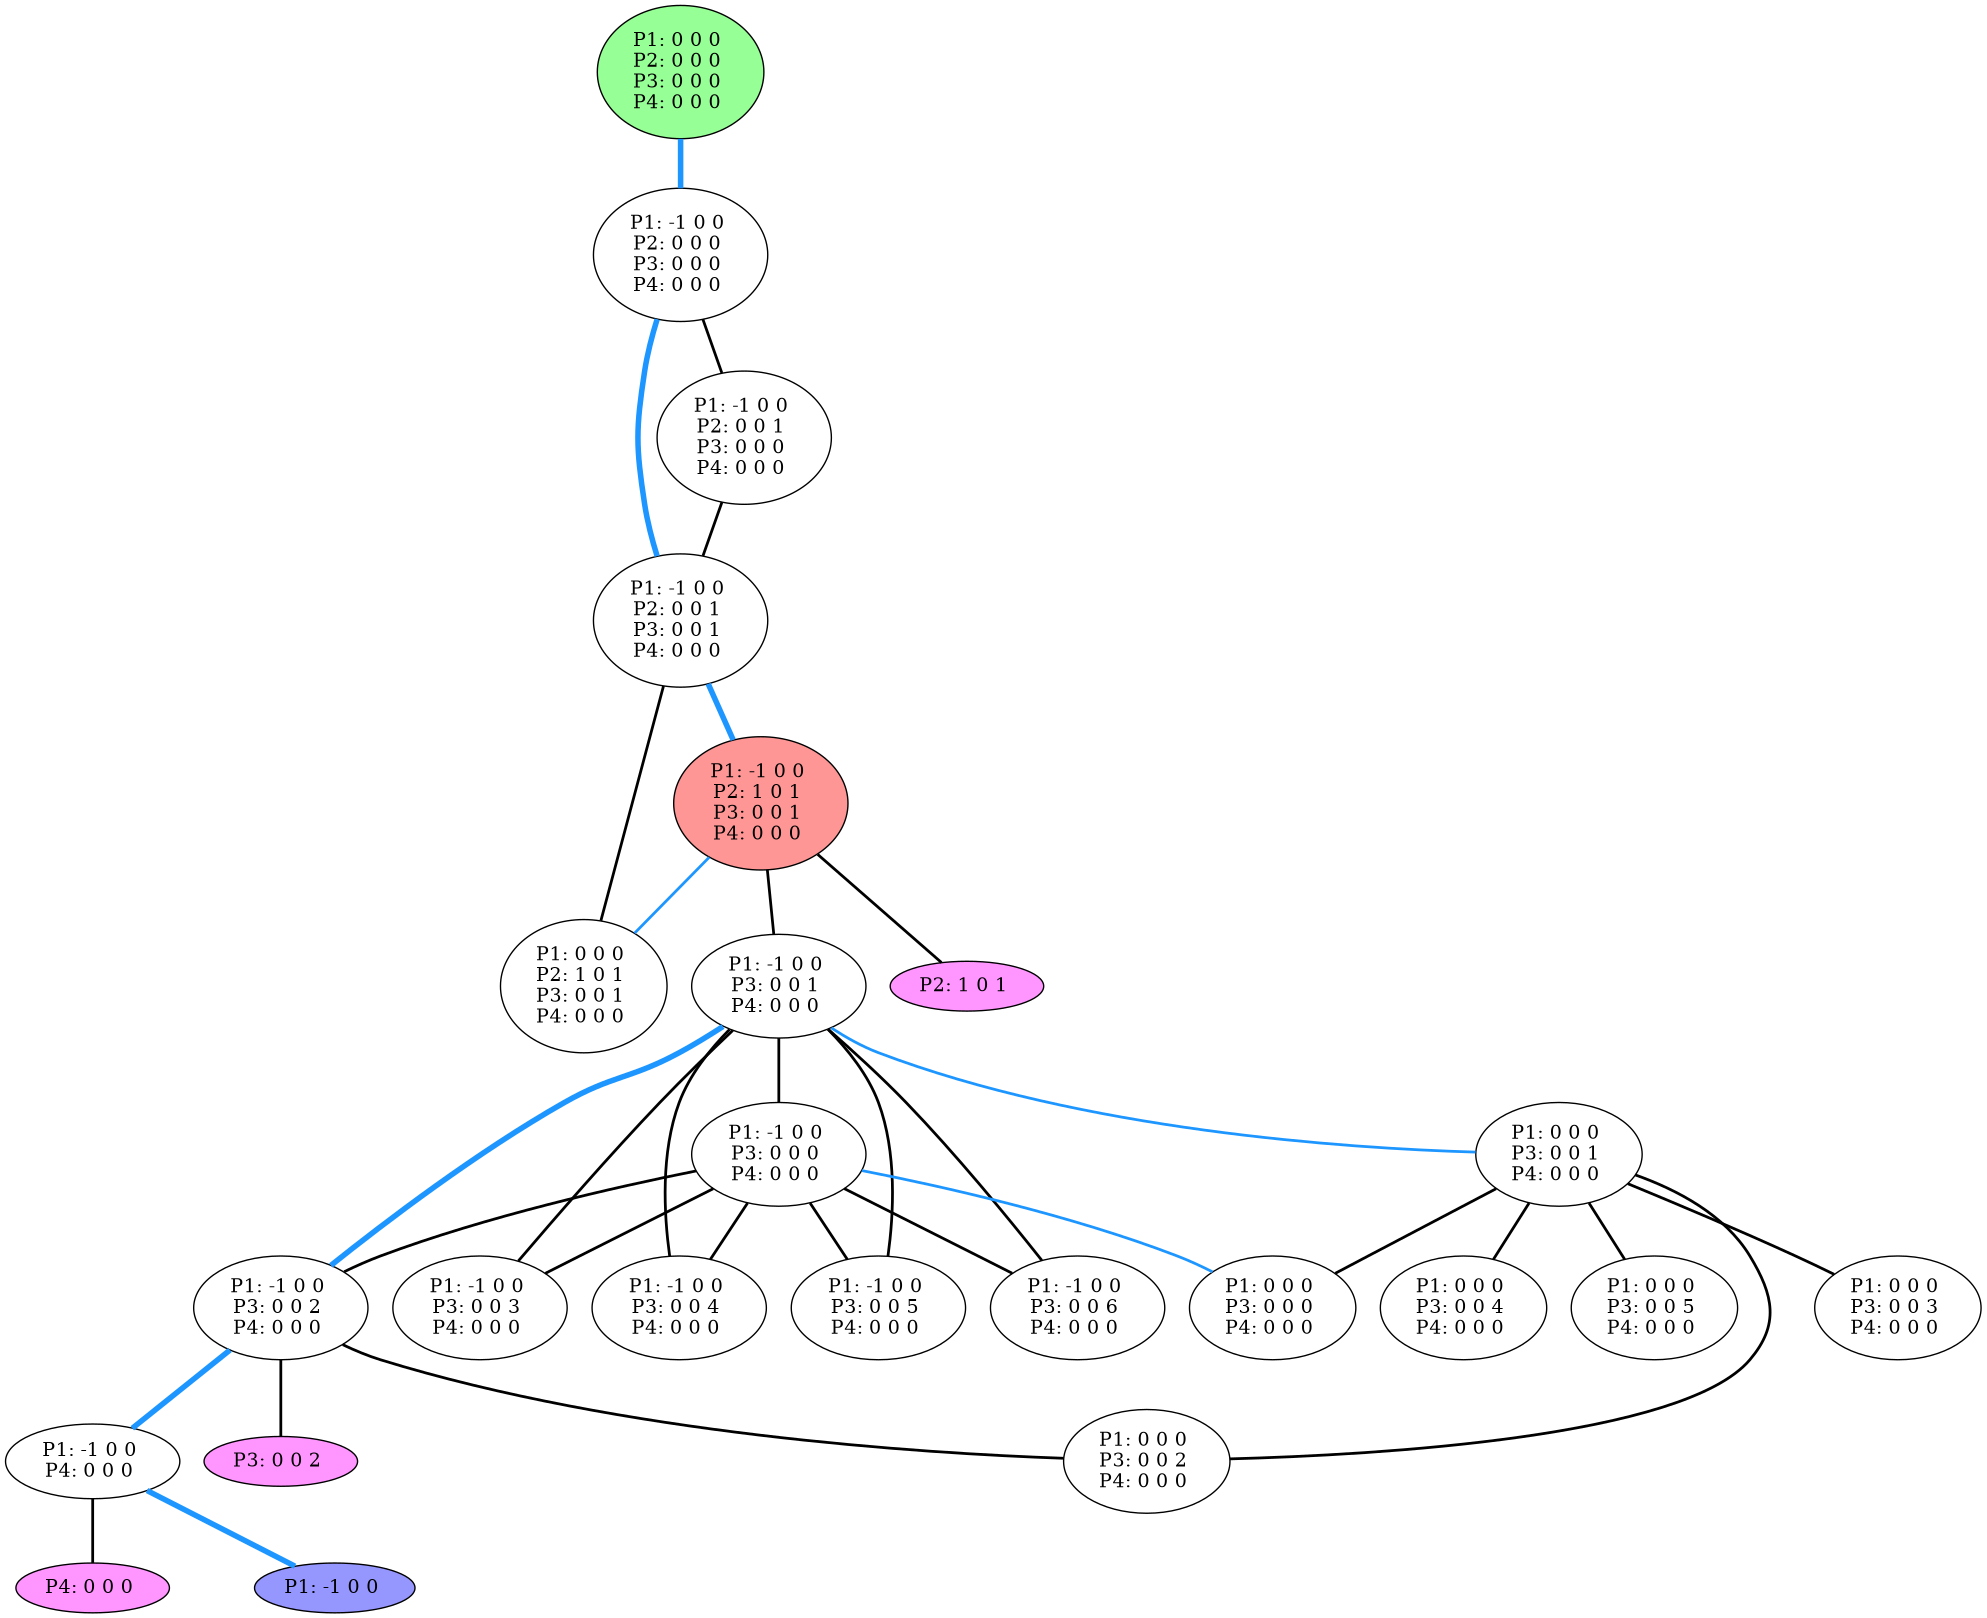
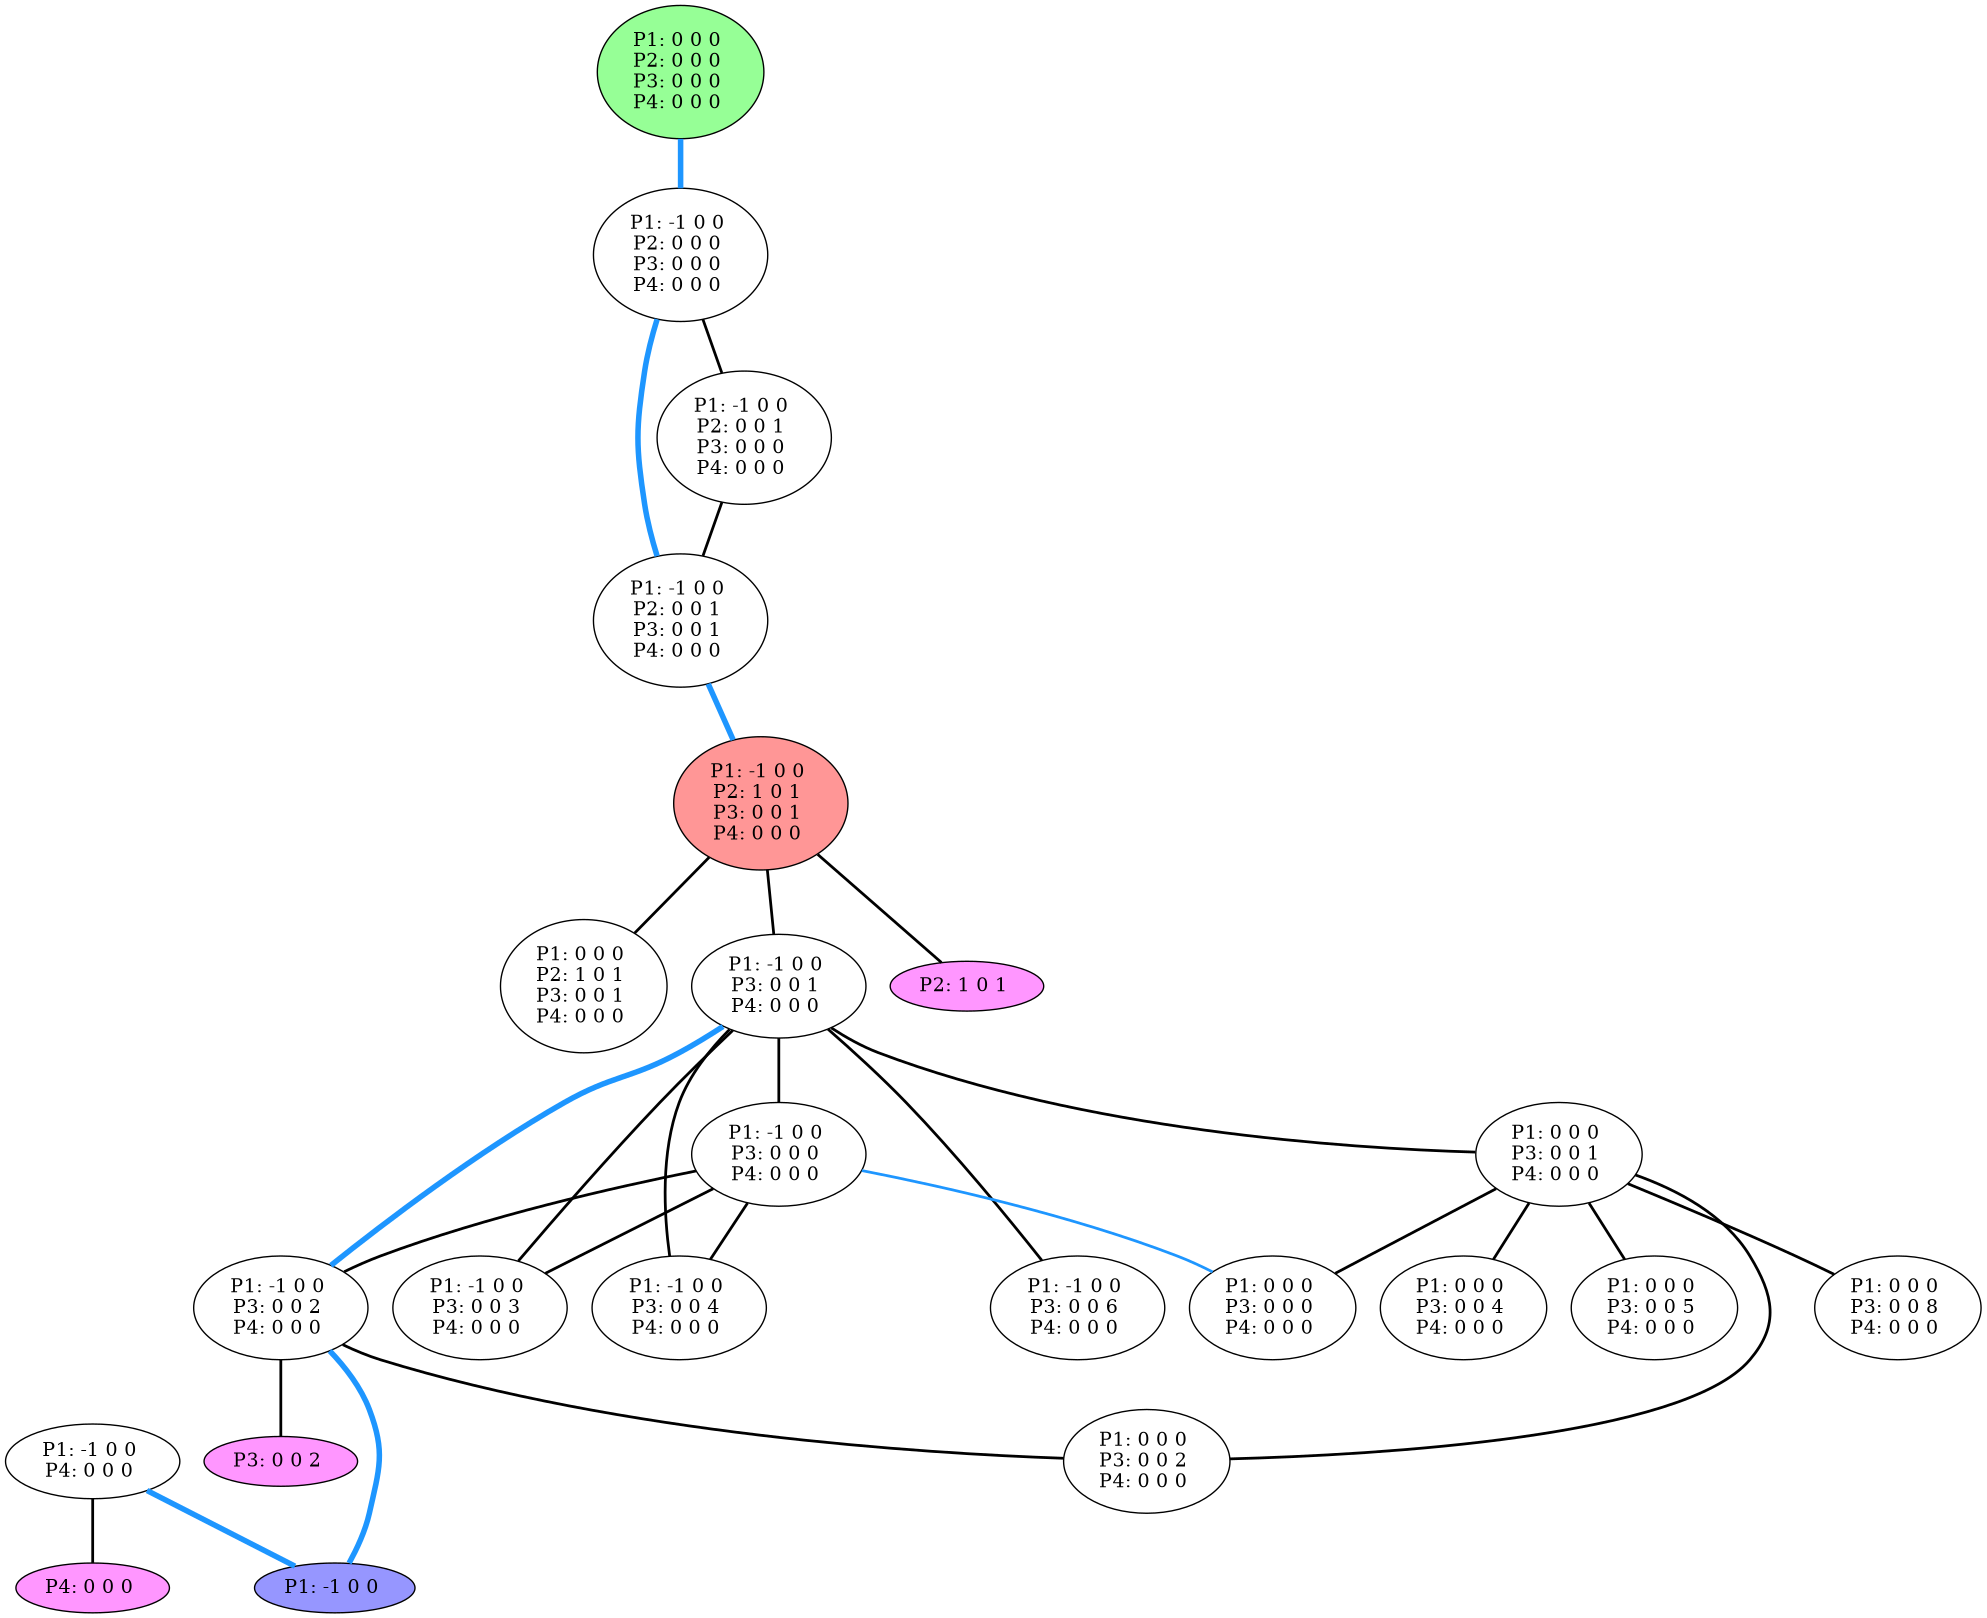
(632, 803) -> none
(672, 895) -> (672, 895)
(1147, 1121) -> (1147, 1121)
(928, 1231) -> none
(878, 1308) -> none
(1898, 1308) -> (1898, 1308)
(181, 1389) -> (379, 1453)
